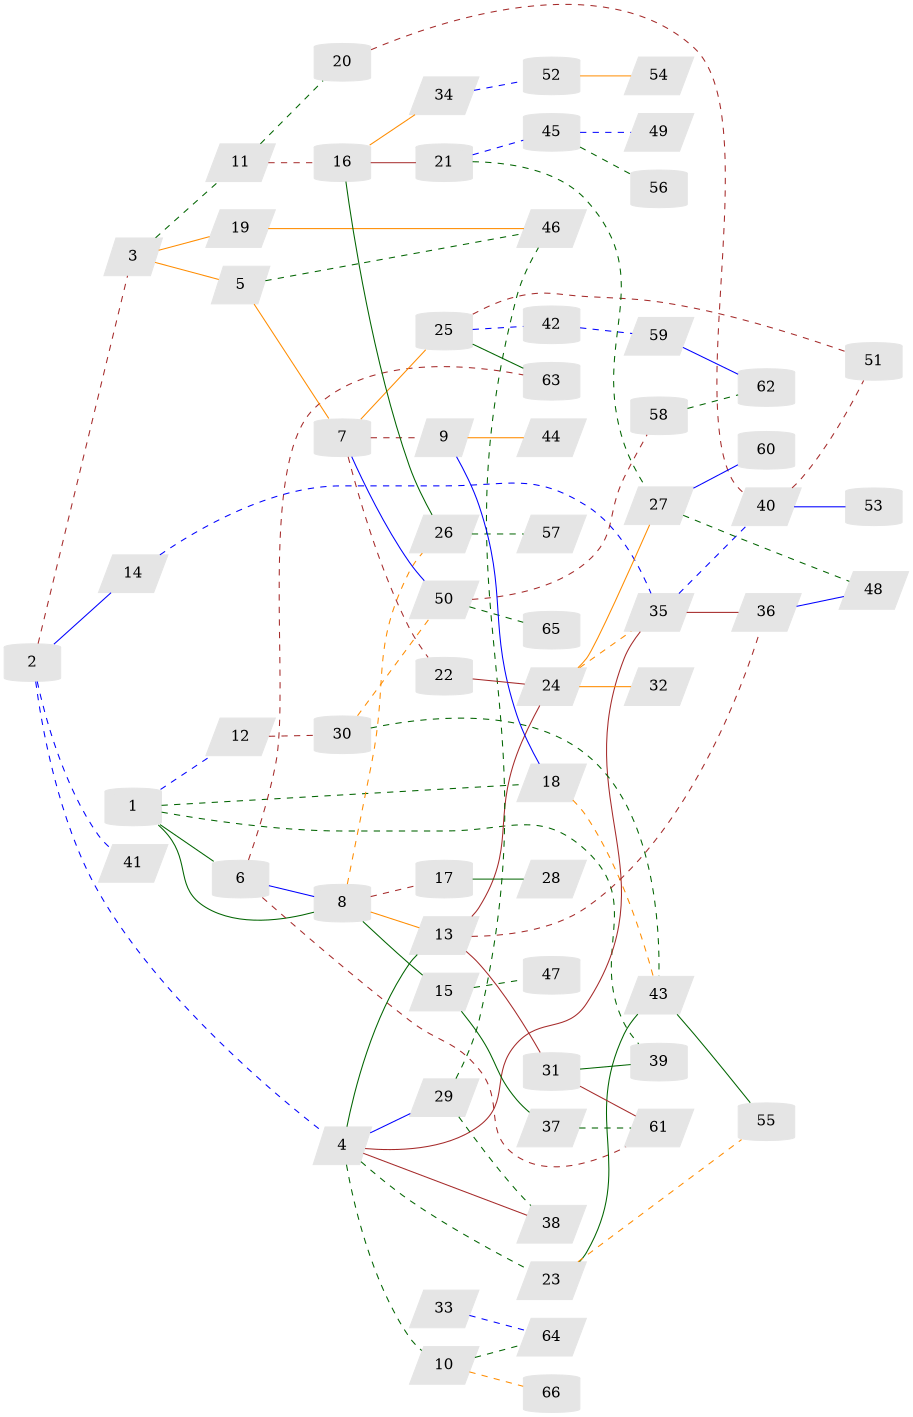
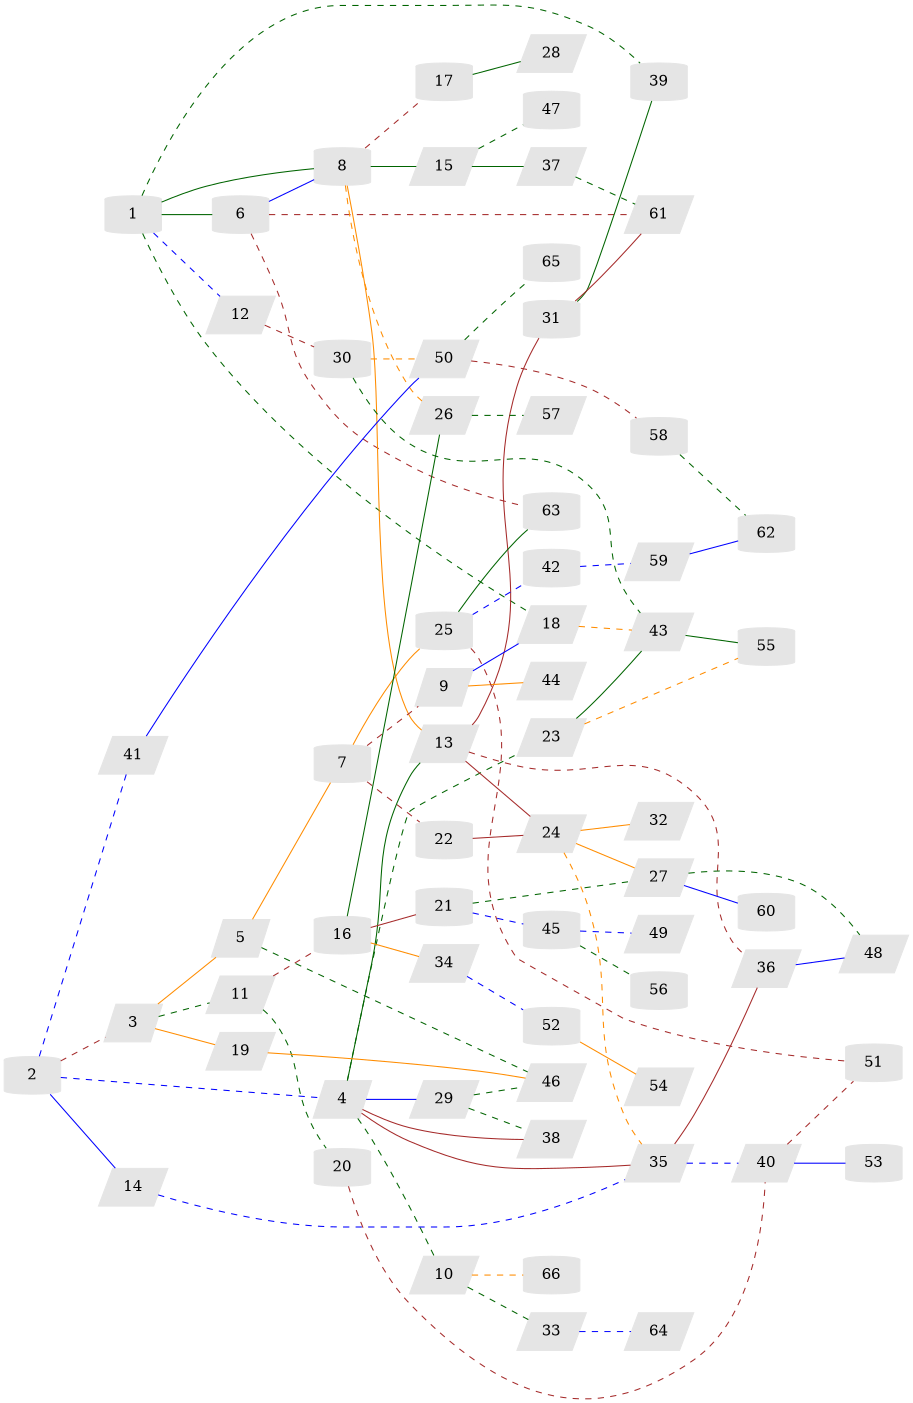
(384, 521) -> (274, 551)
(498, 1351) -> (498, 1303)
